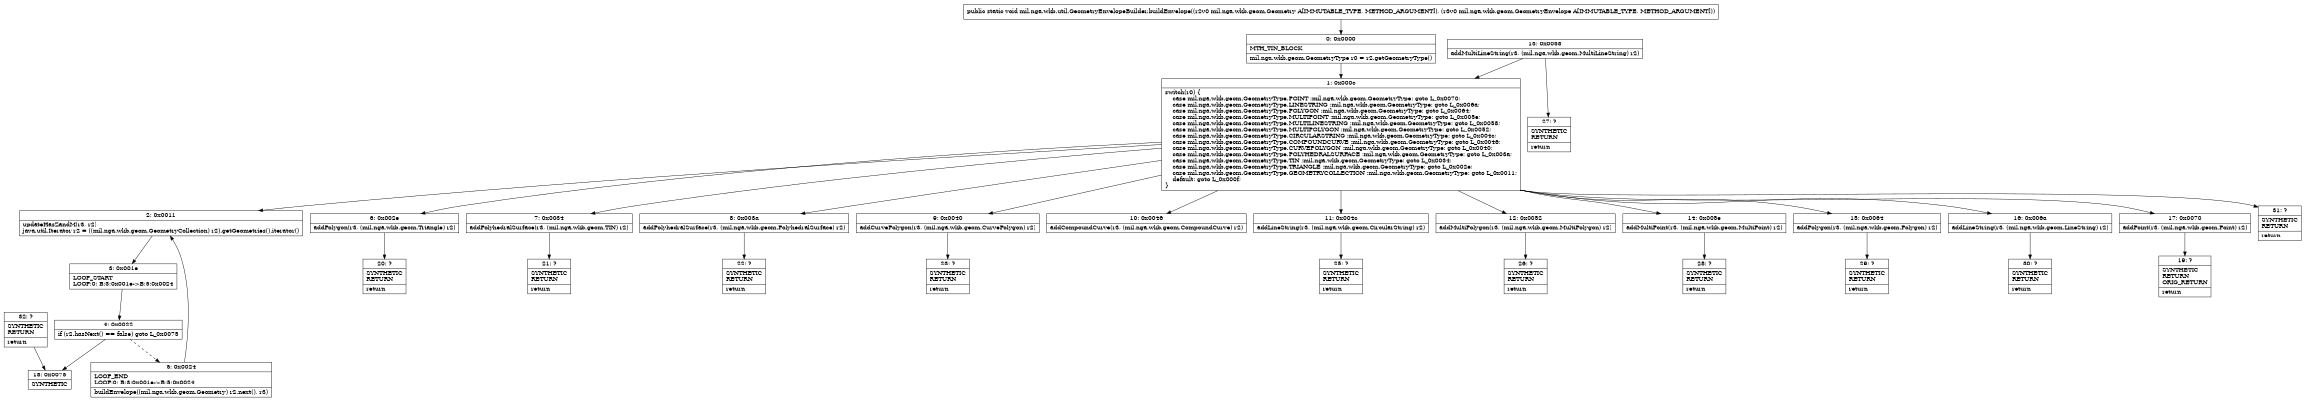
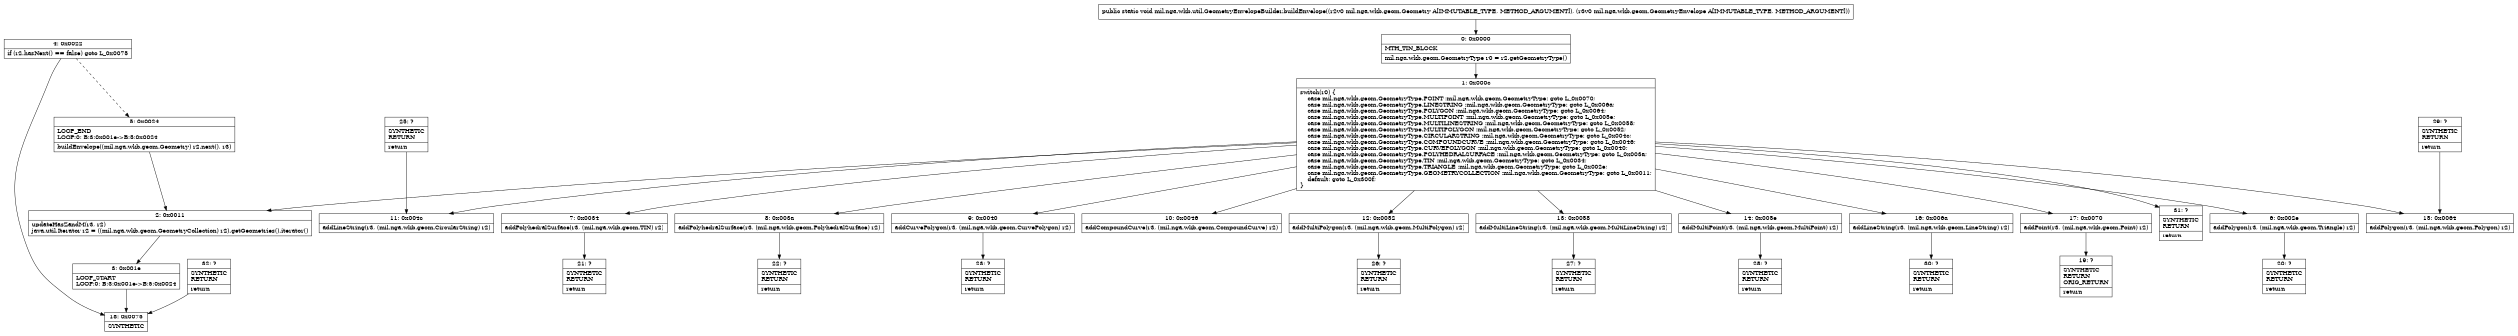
(1501, 68) -> (1549, 201)
(1203, 179) -> (1338, 179)
(1341, 244) -> (406, 181)
(1867, 244) -> (2440, 181)
(121, 302) -> (126, 299)
